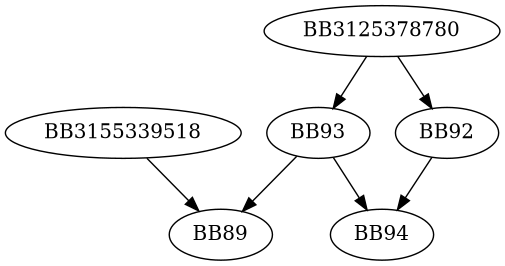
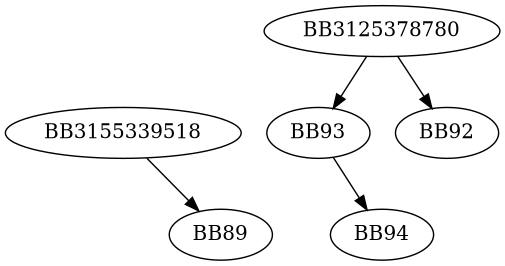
(419, 178) -> none
(275, 179) -> none
